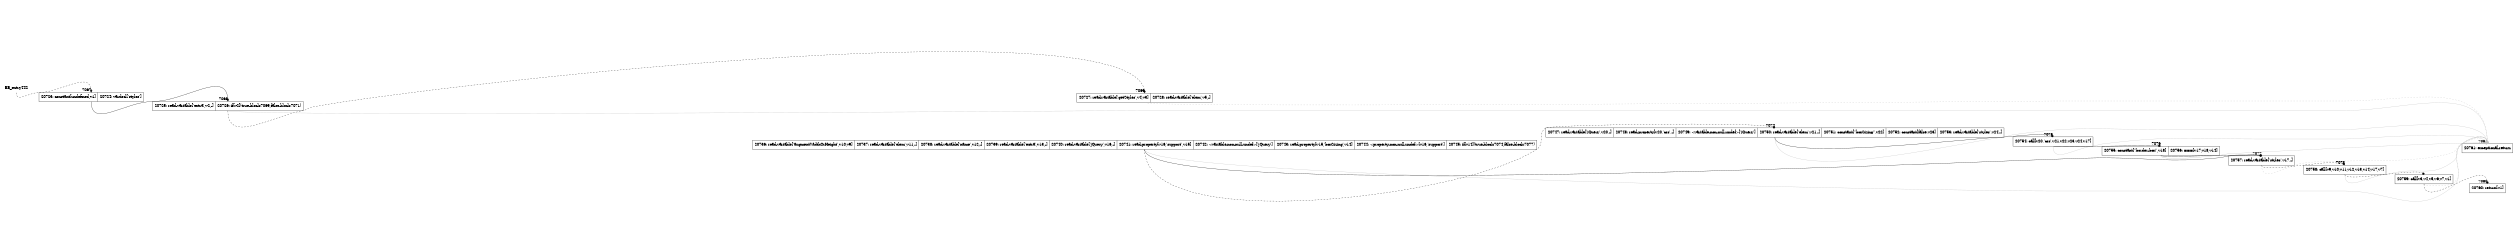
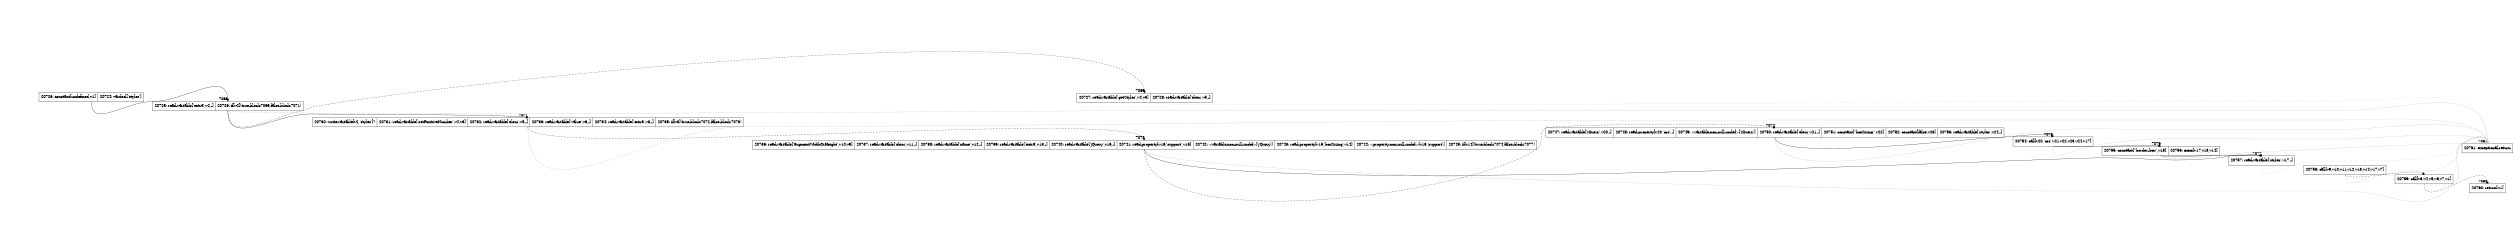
(16, 88) -> none
none -> (528, 122)
(2302, 165) -> none
